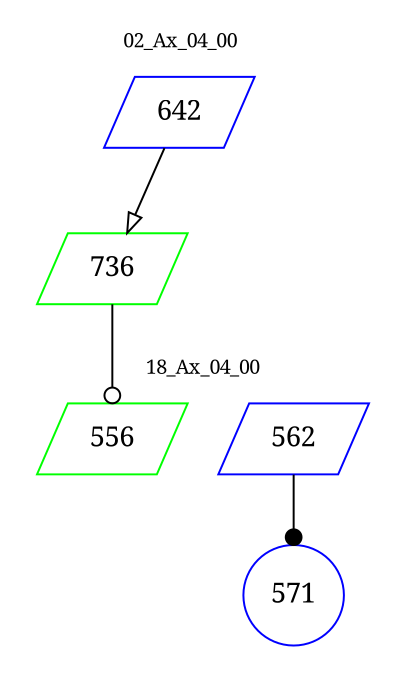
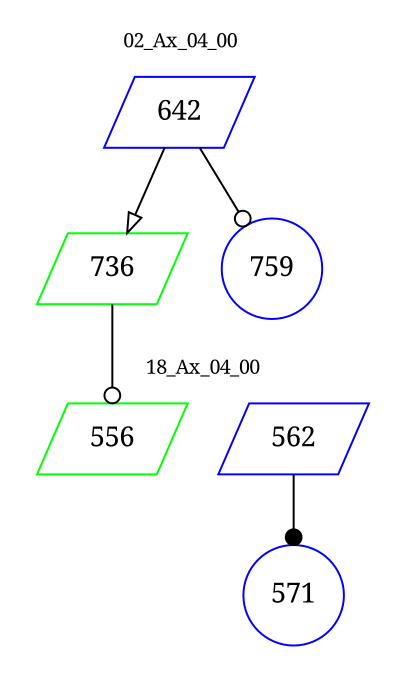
none -> (272, 269)
